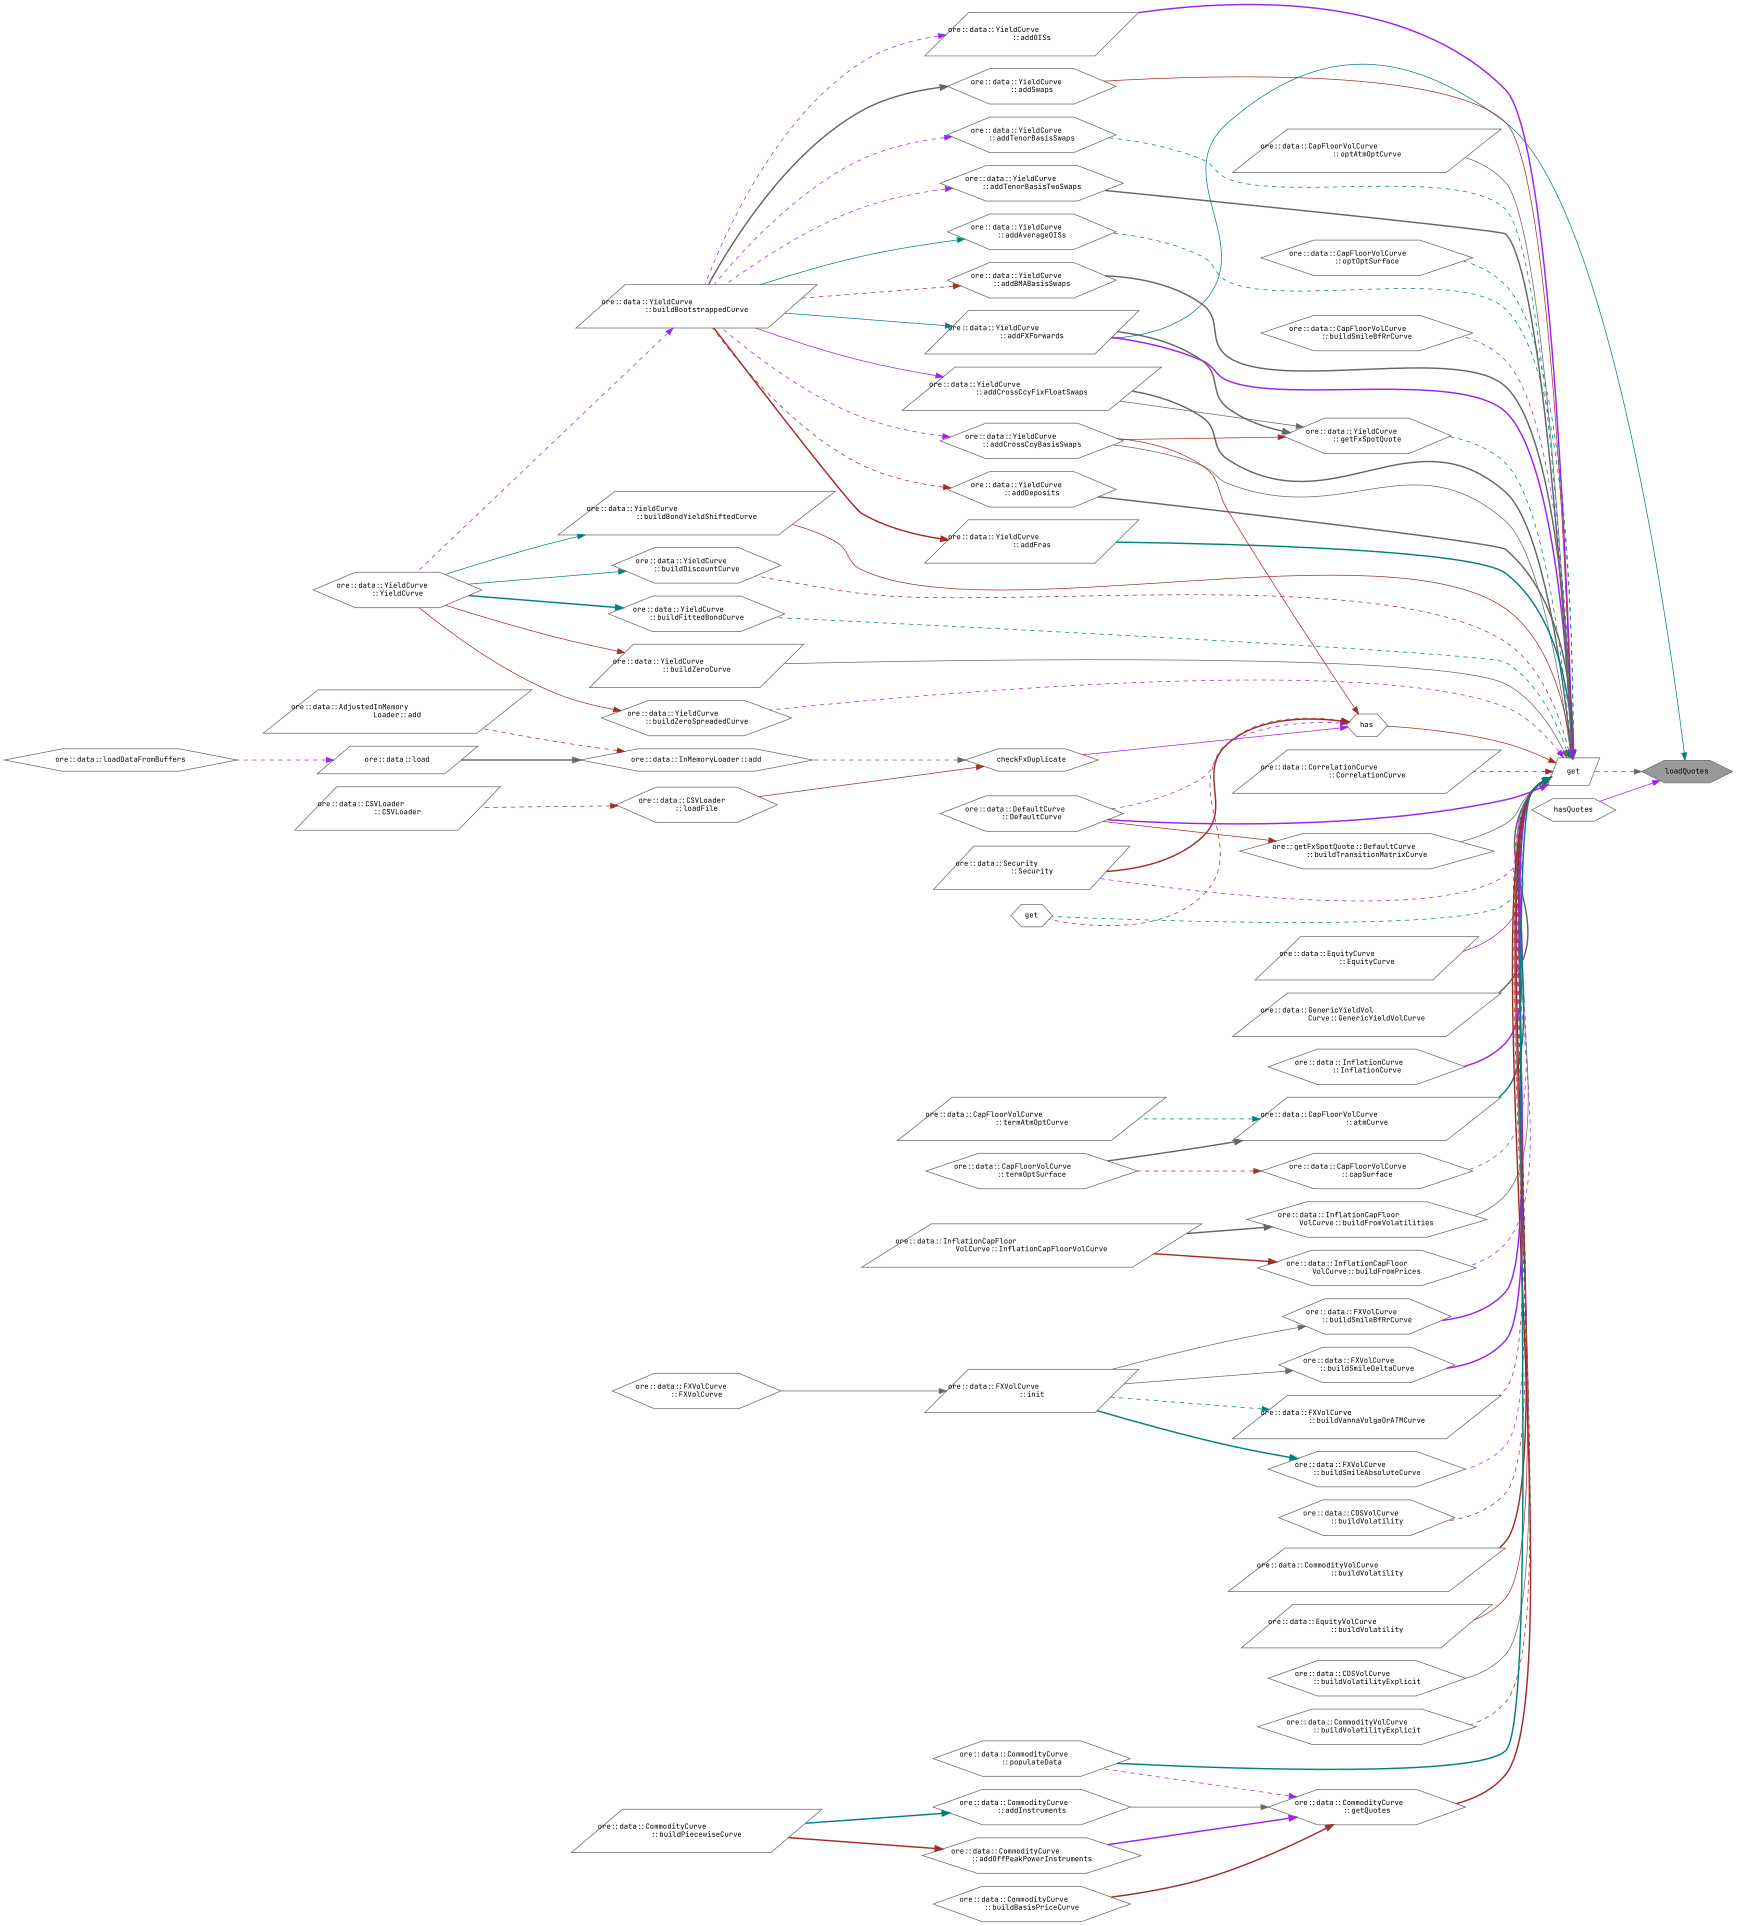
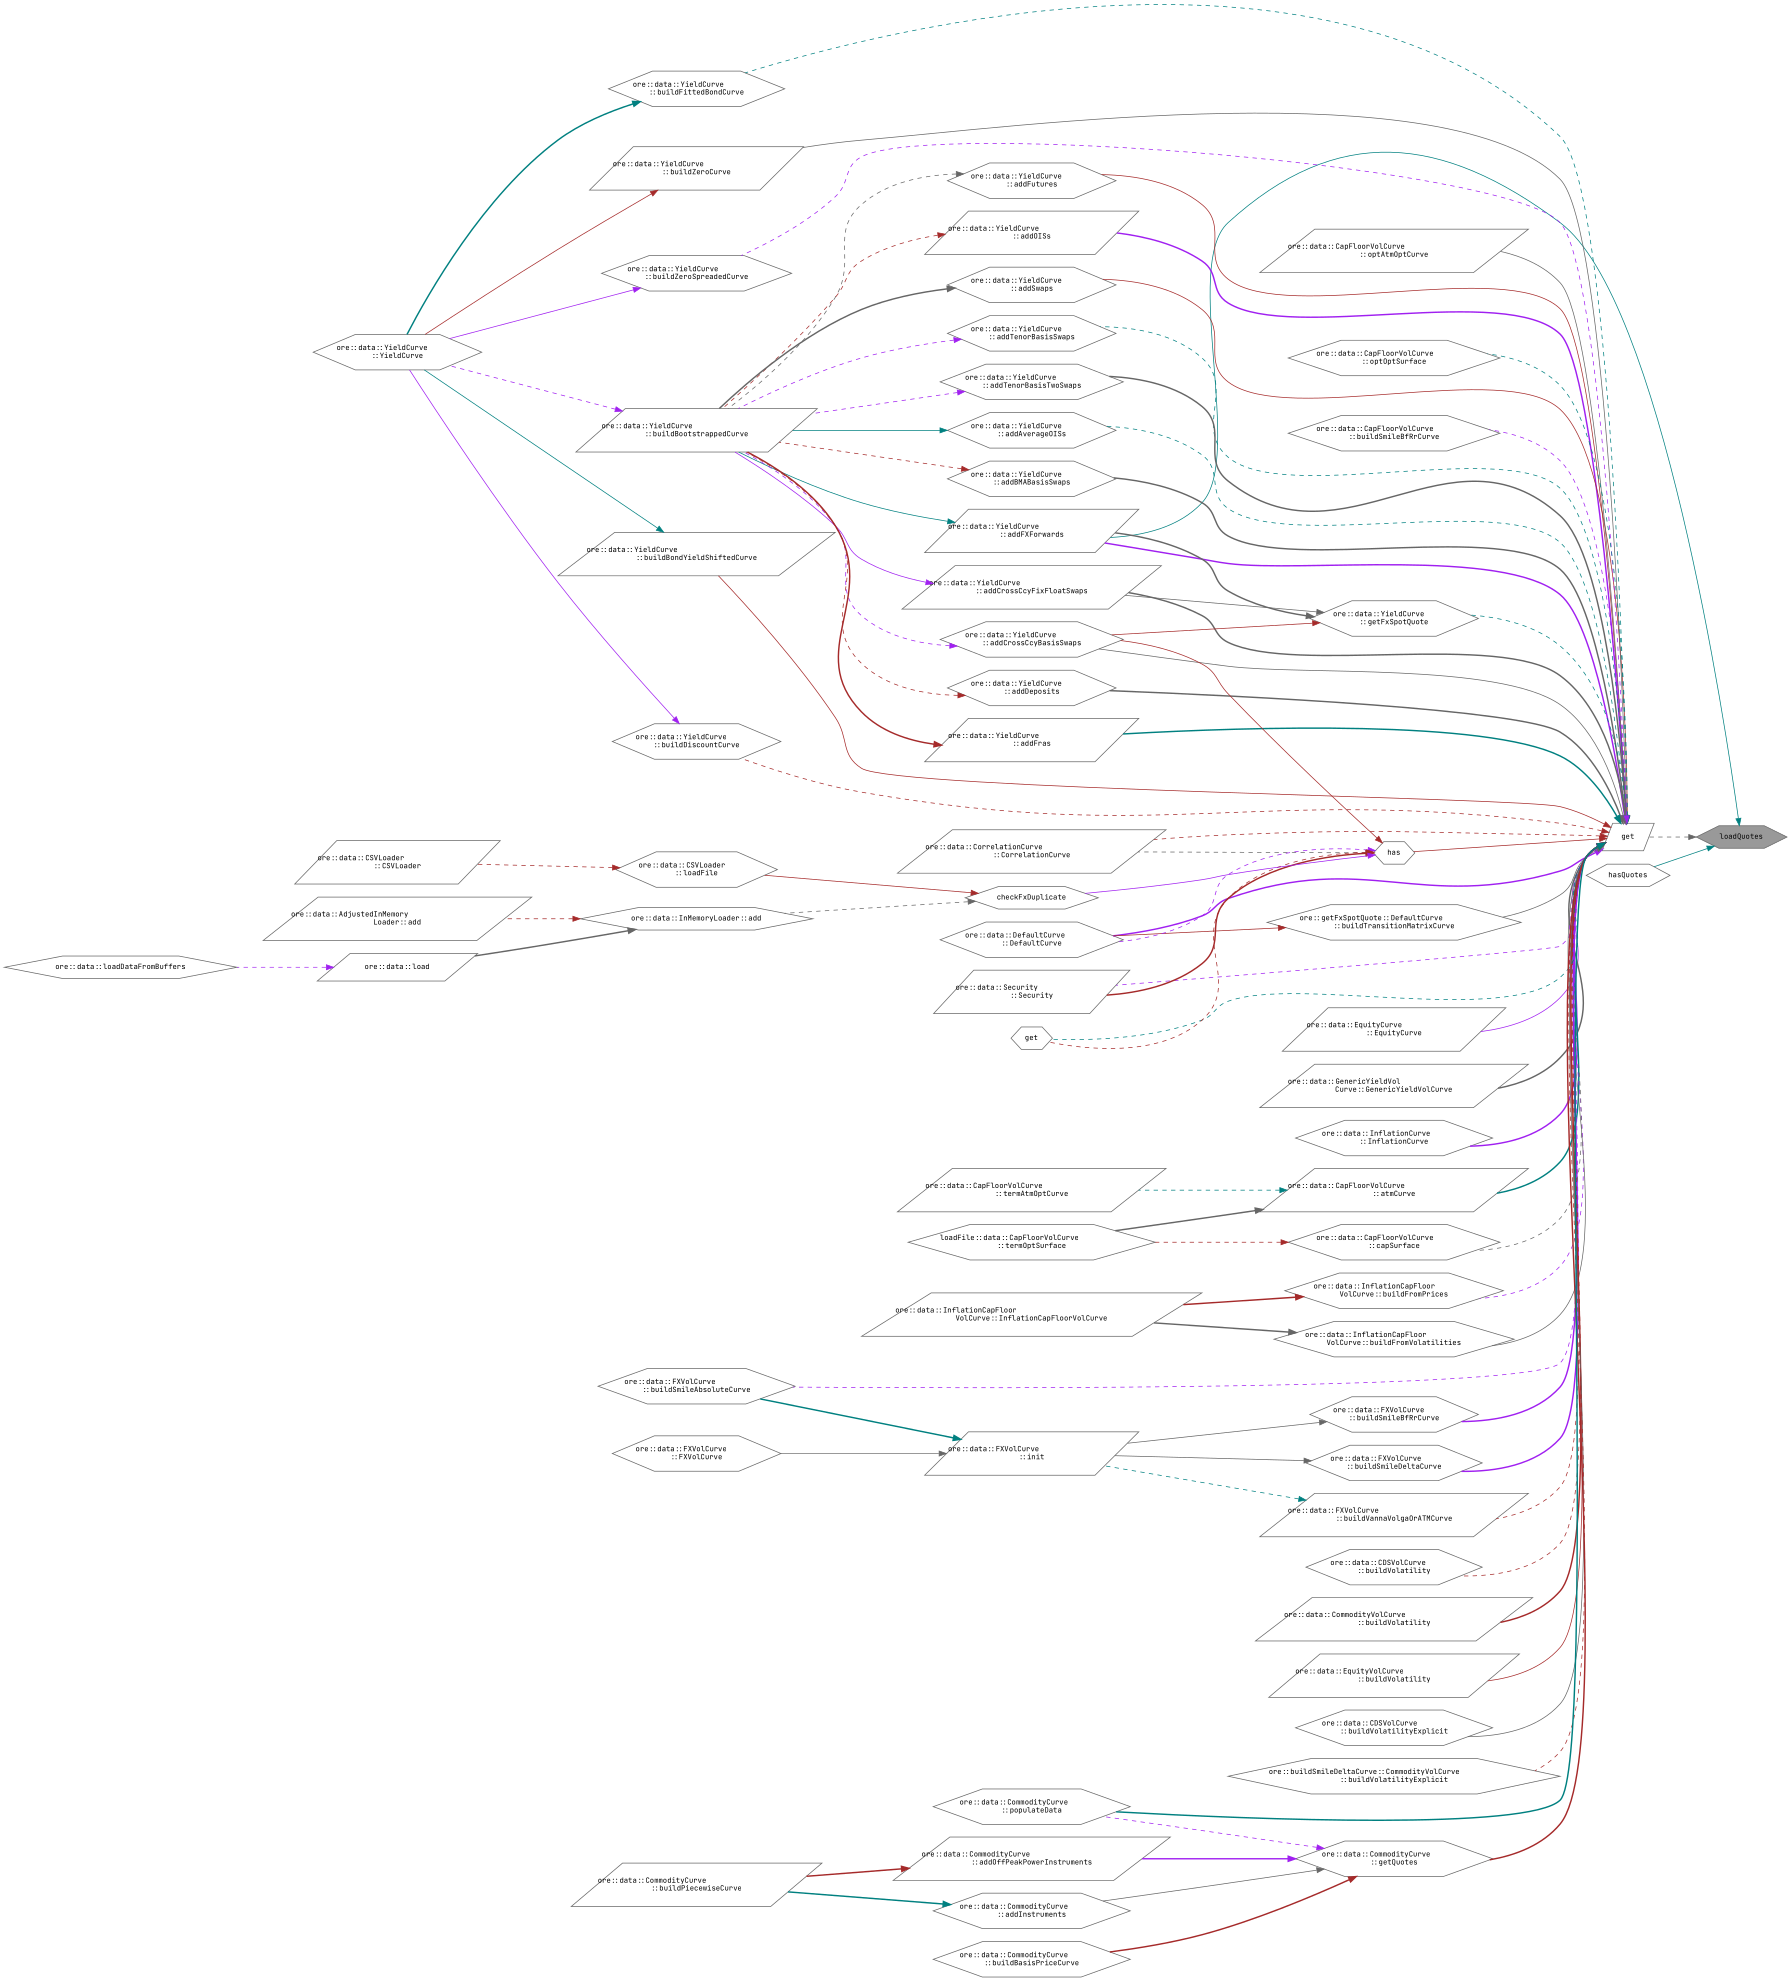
(791, 129) -> (810, 325)
none -> (1032, 181)
(543, 578) -> (534, 550)
(510, 671) -> (542, 314)
(1626, 792) -> (1681, 858)
none -> (1252, 852)
(1032, 1171) -> (1032, 1242)
(1193, 1437) -> (857, 1418)
(1367, 1727) -> (1394, 1776)
(1032, 1856) -> (1032, 1859)
